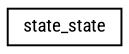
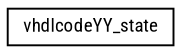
(65, 27) -> (91, 27)
